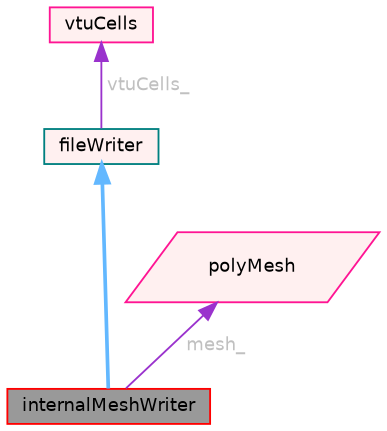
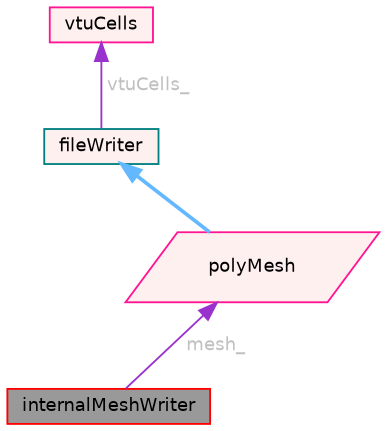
(105, 286) -> (173, 204)
